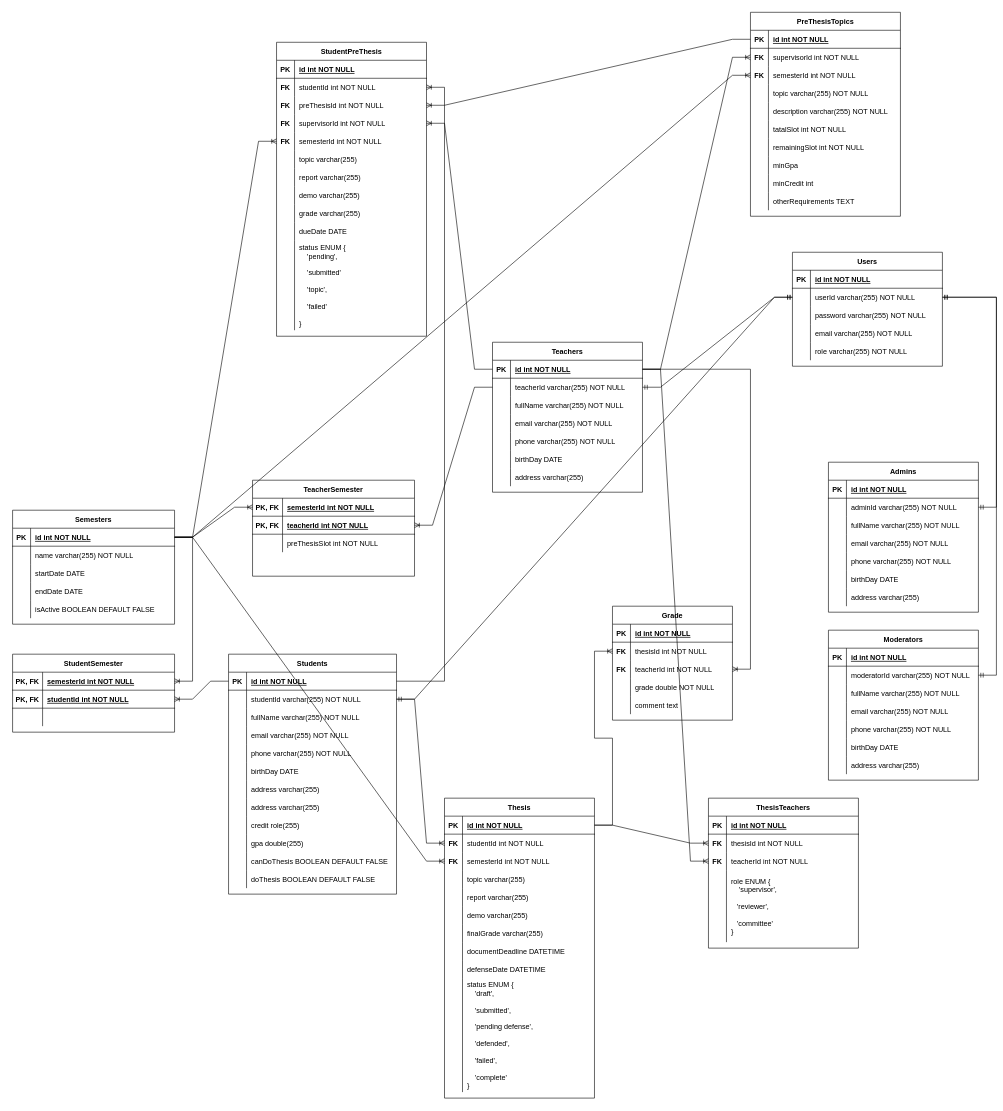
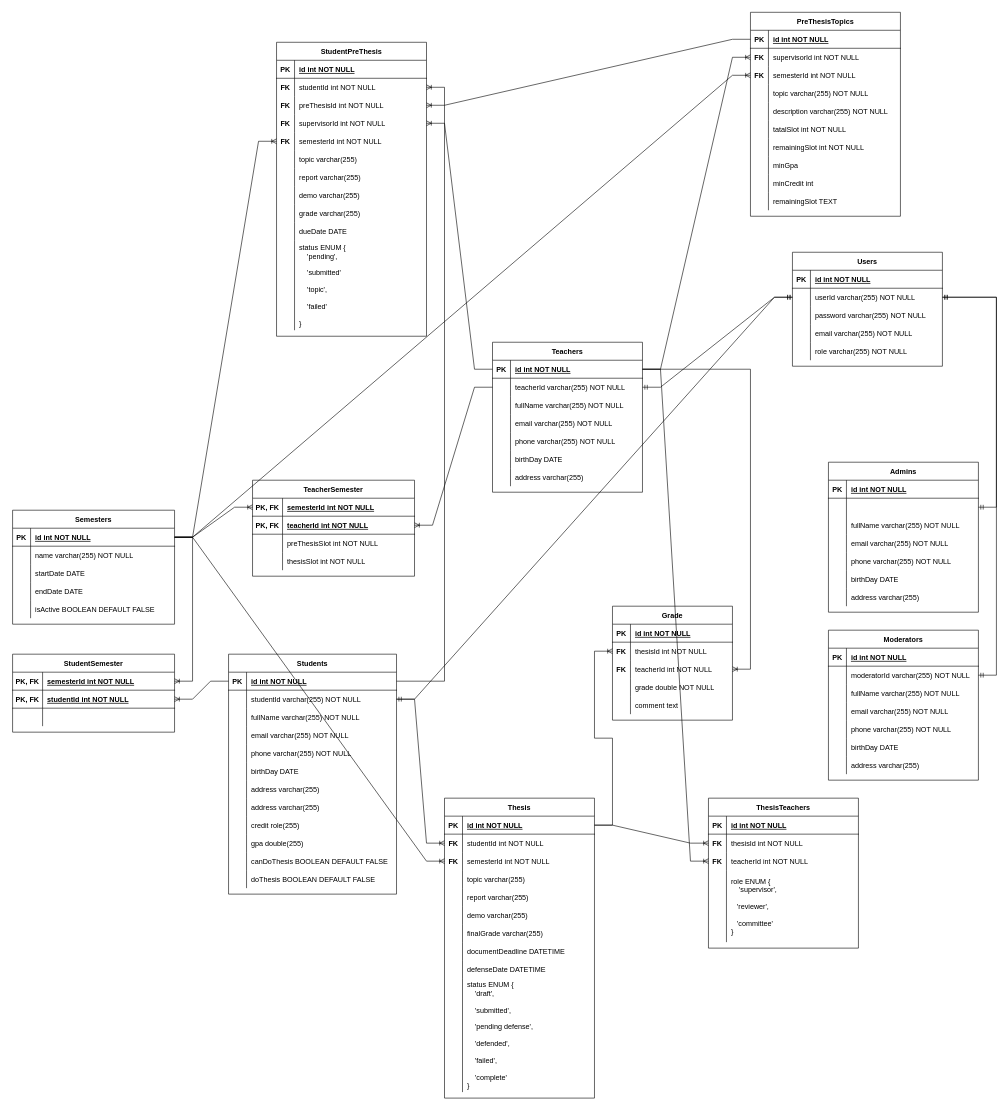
(815, 202) -> (805, 202)
(912, 507) -> none
none -> (348, 561)
